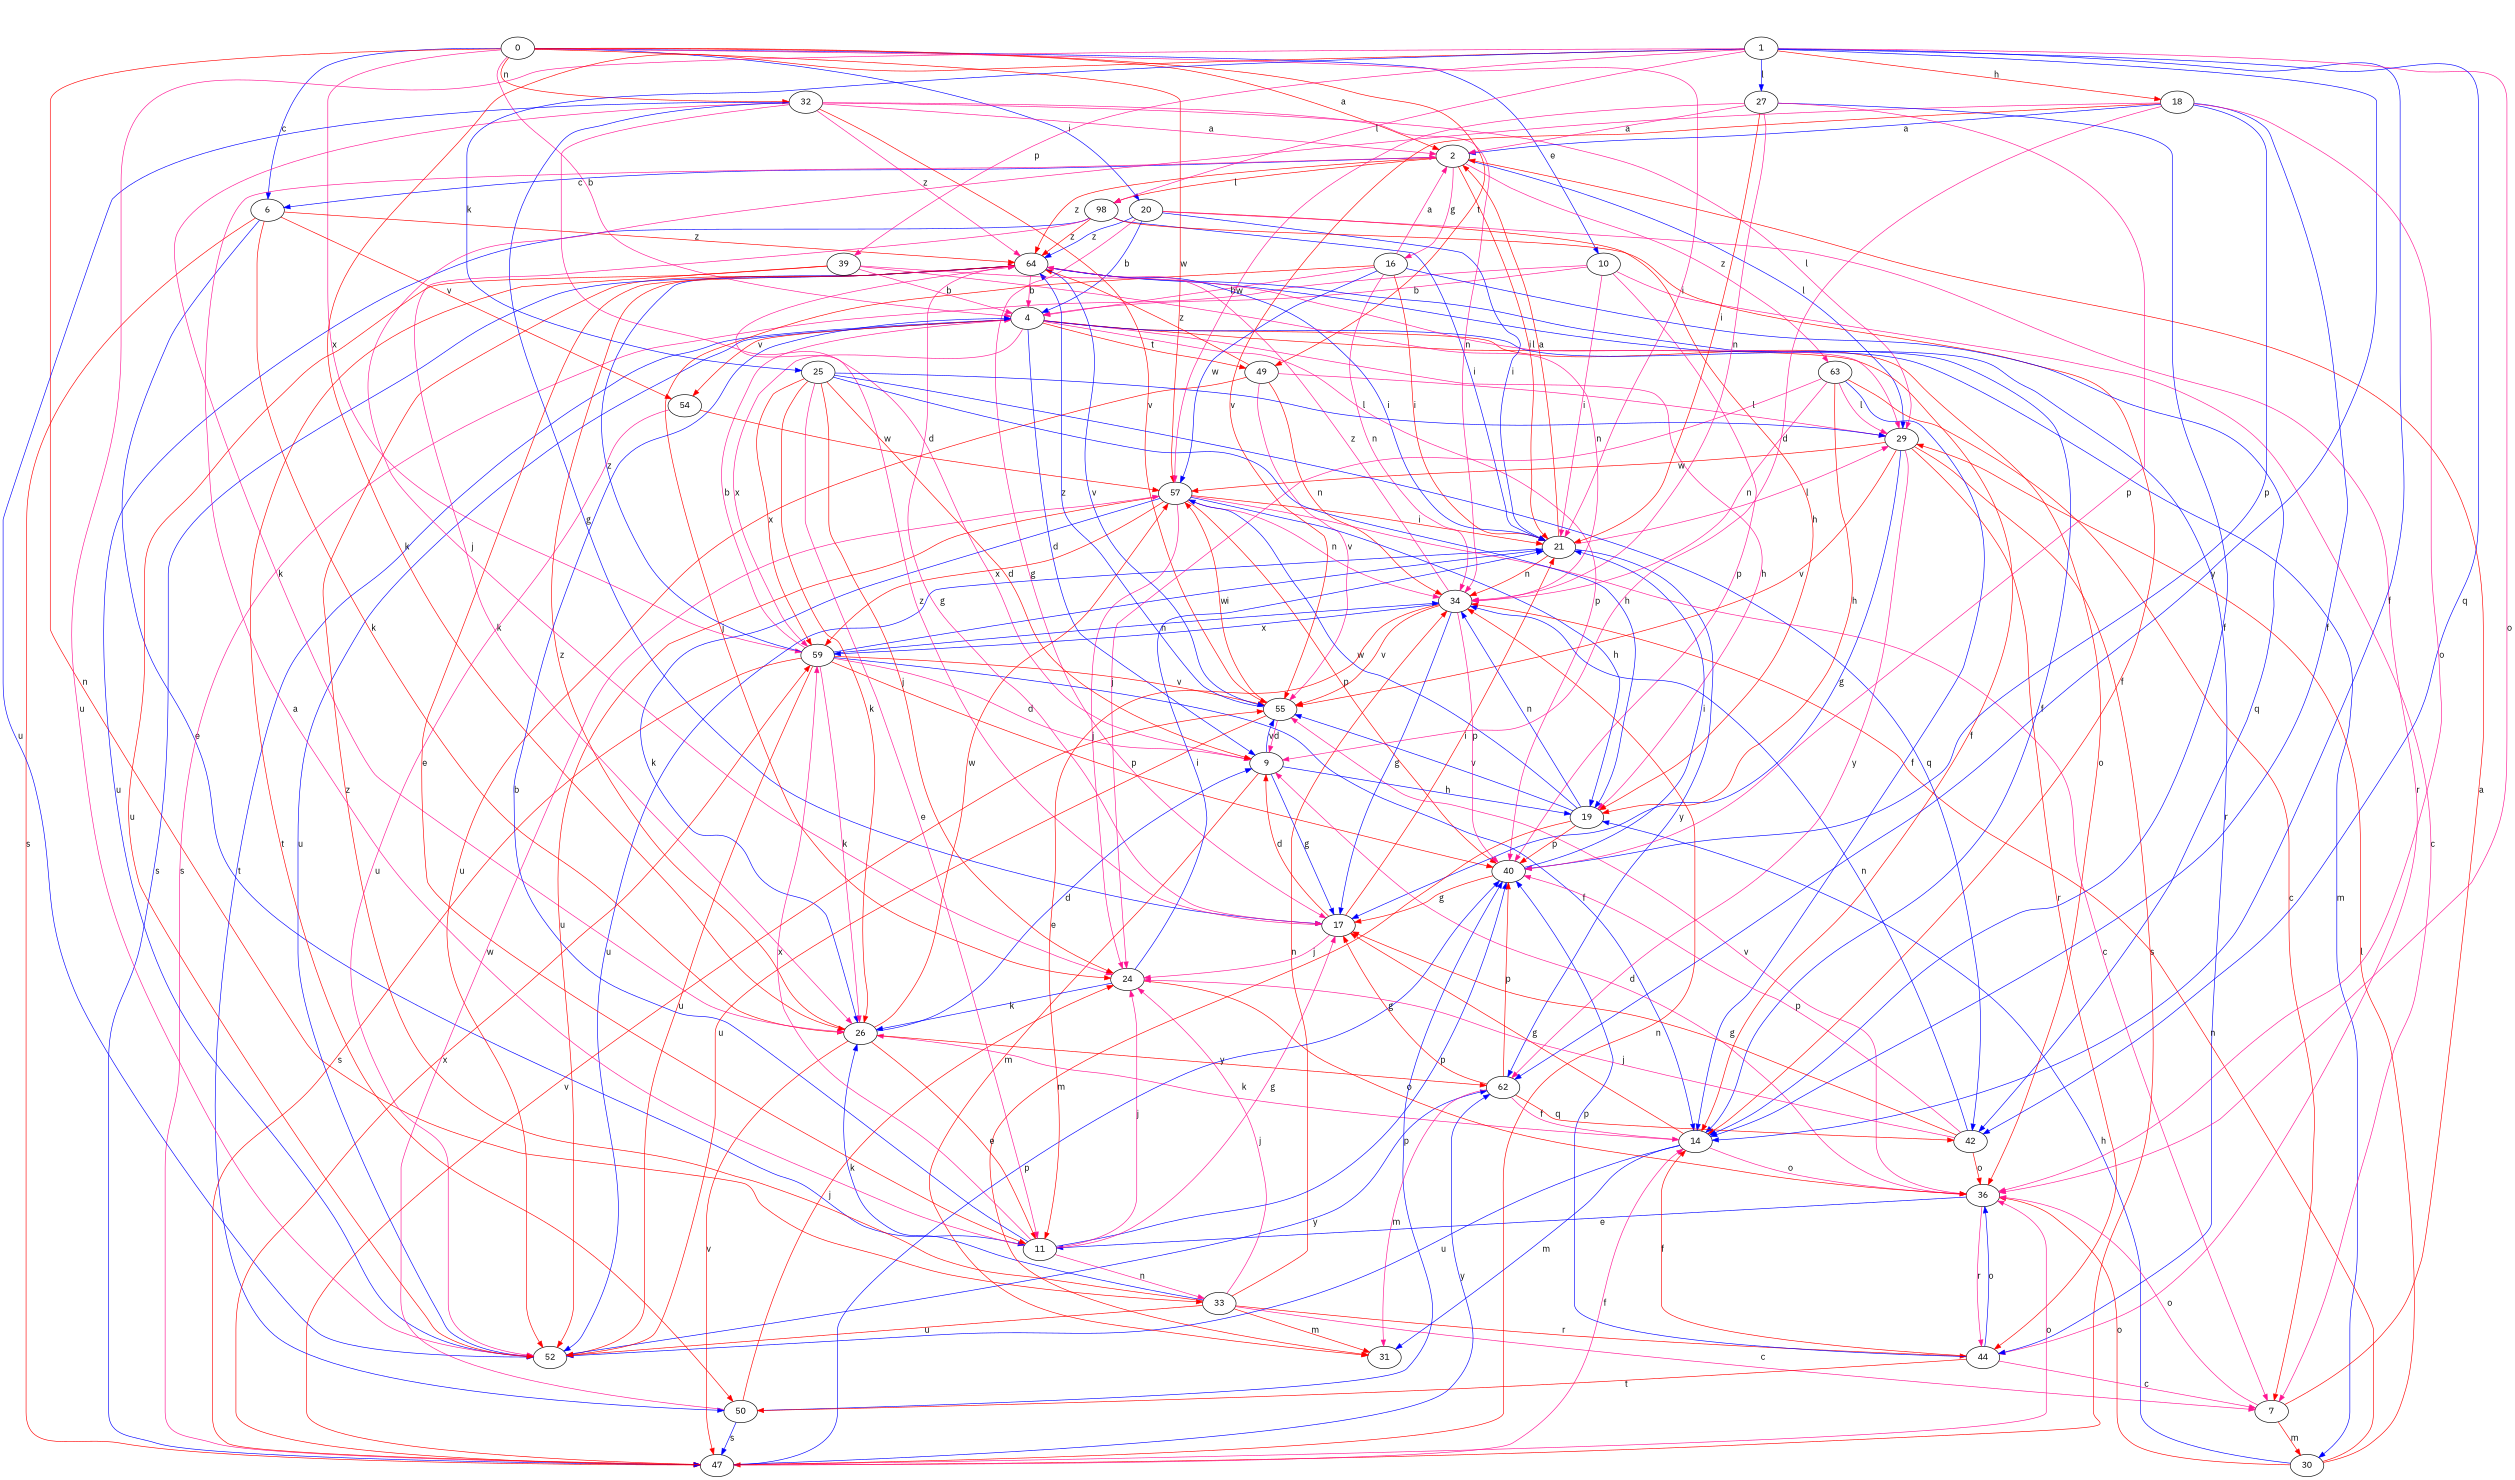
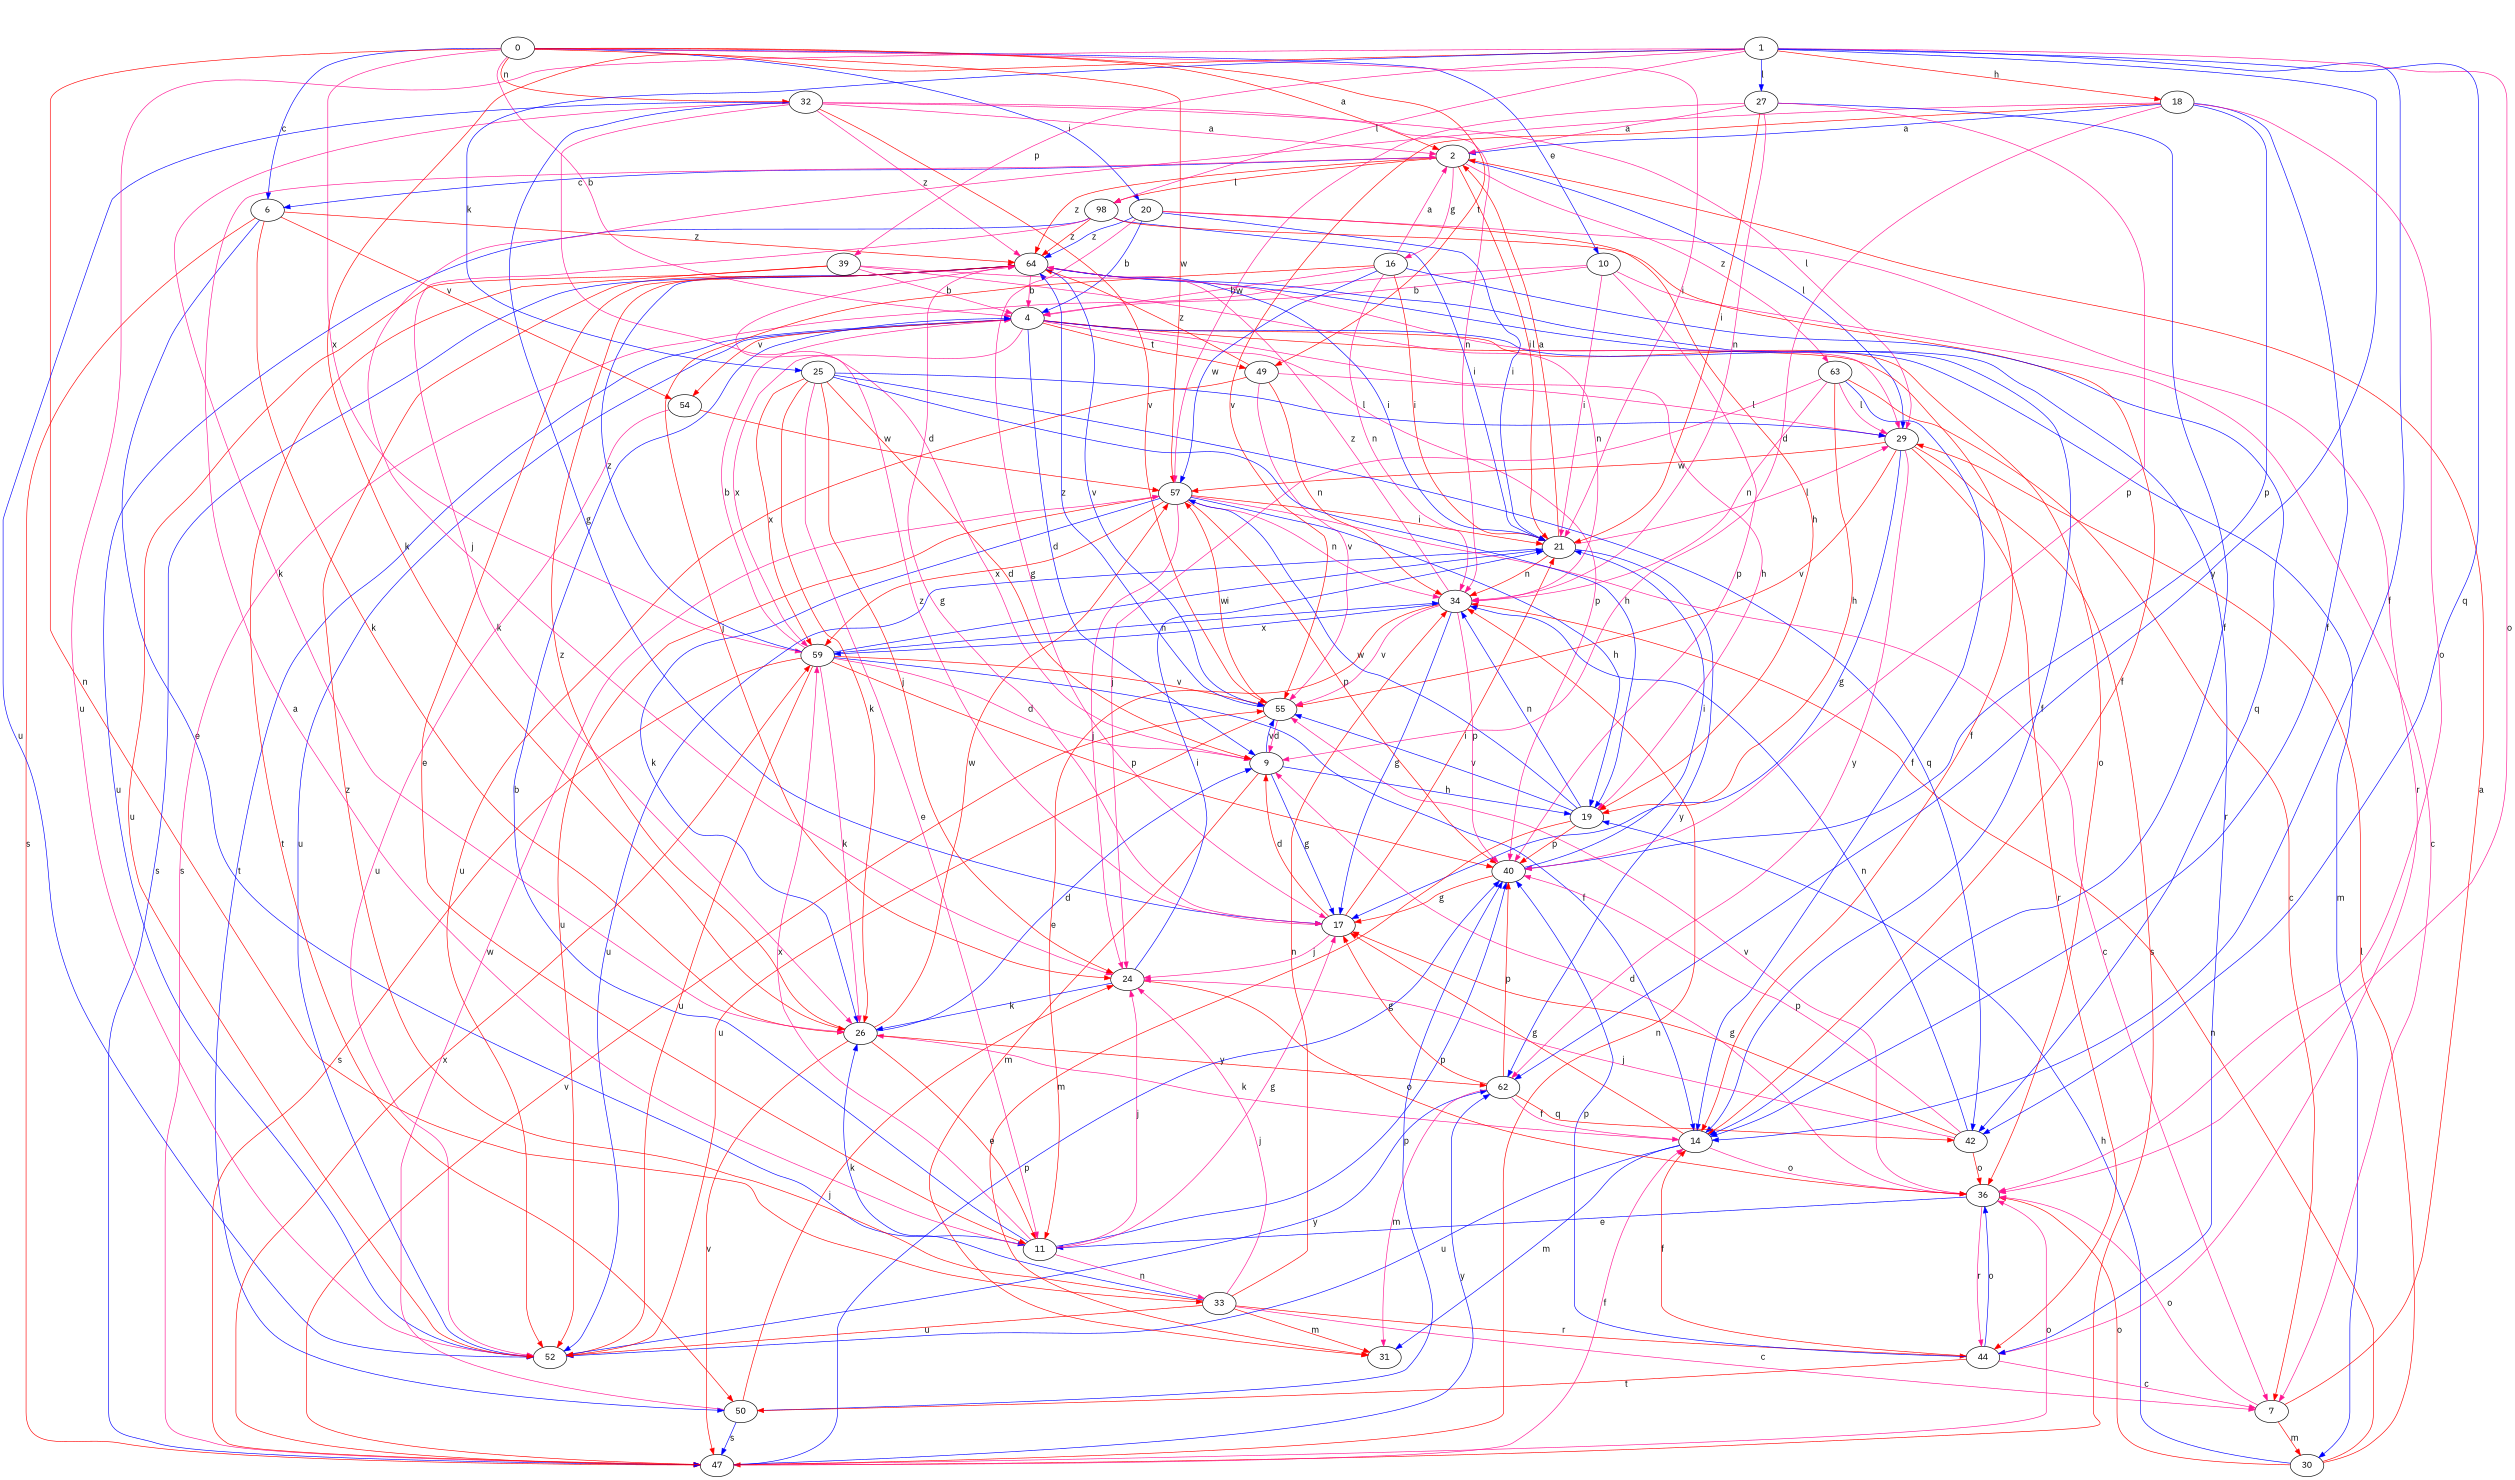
(1374, 658) -> (1374, 658)
